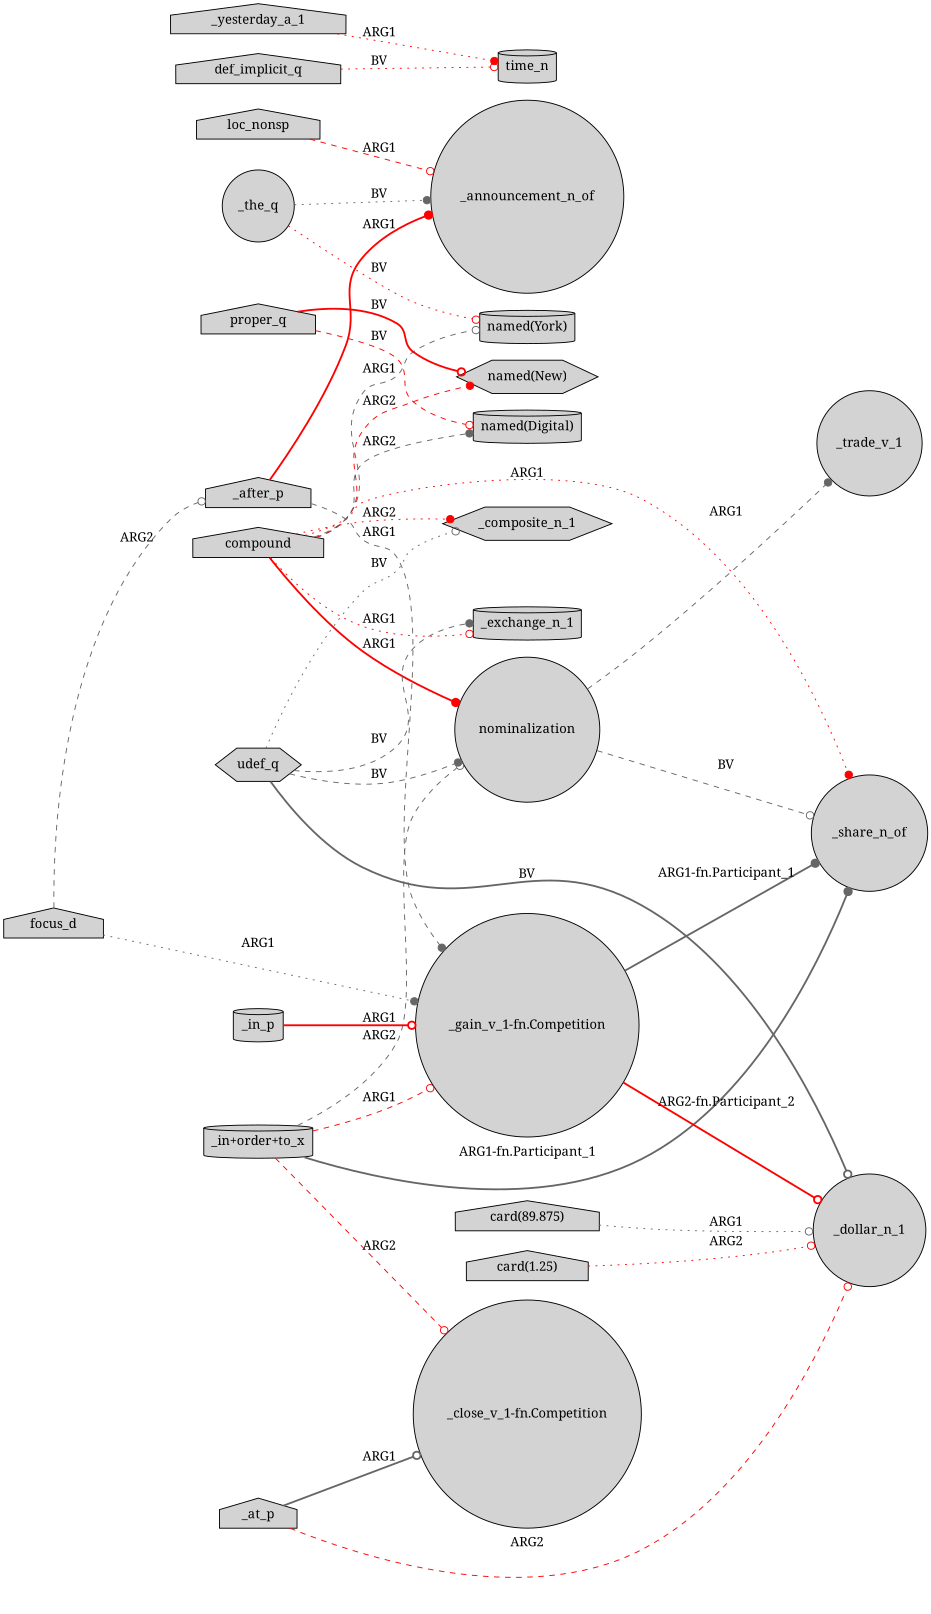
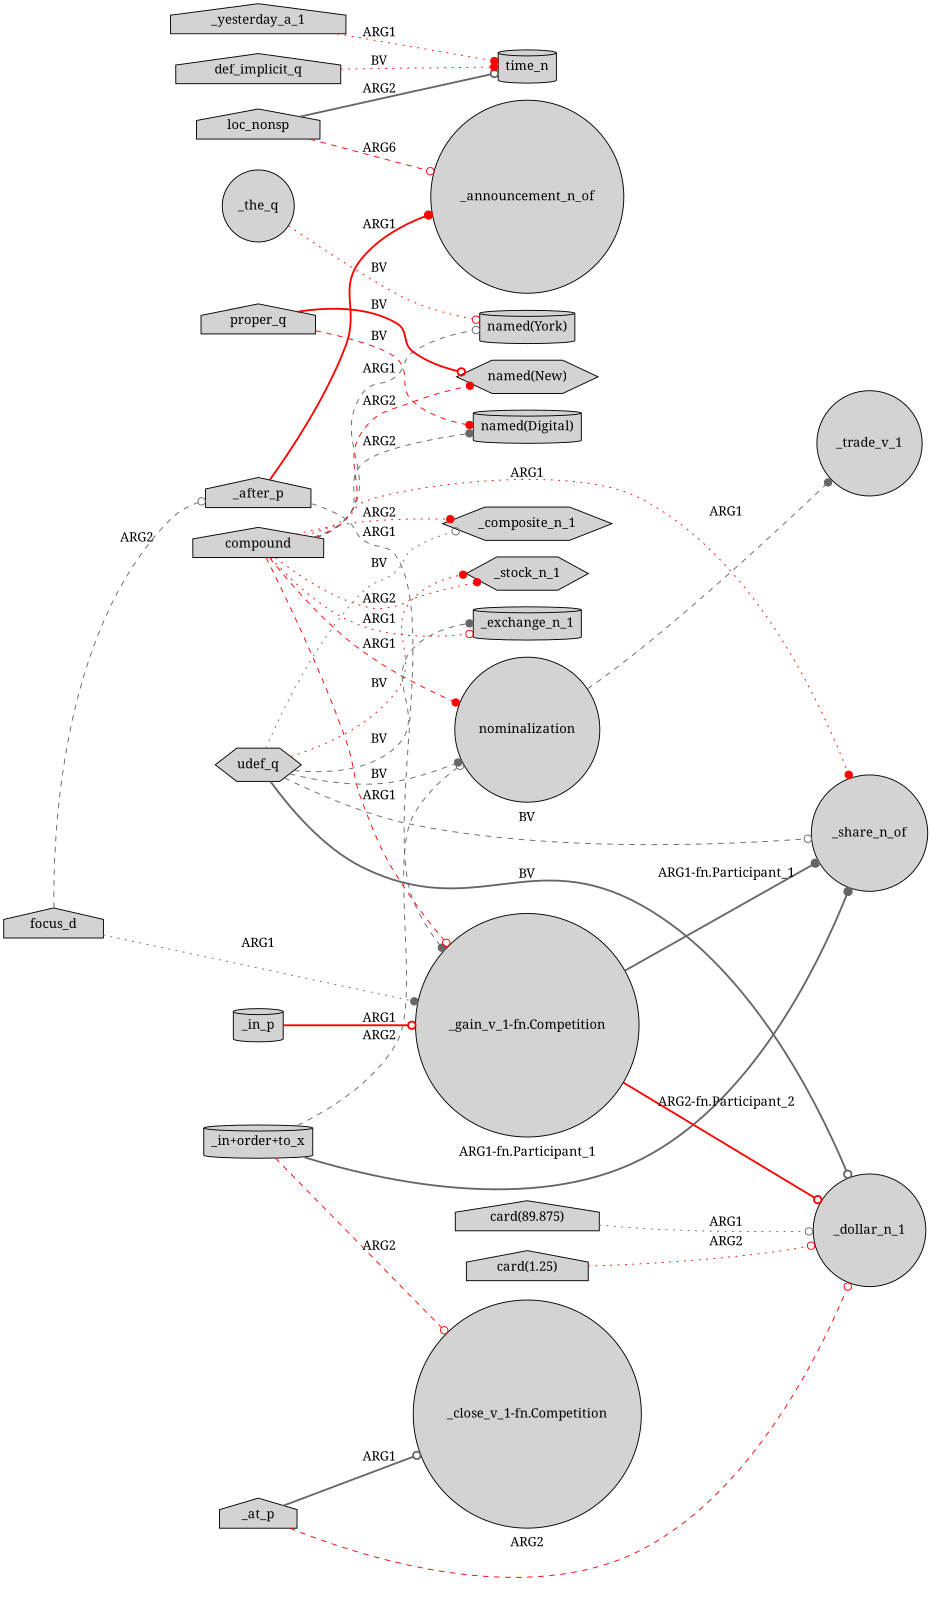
(416, 68) -> (416, 68)
none -> (395, 95)
(380, 148) -> (380, 148)
(359, 203) -> none
(397, 358) -> (397, 358)
none -> (527, 574)
(351, 642) -> (351, 642)
(702, 782) -> (539, 841)
(371, 1114) -> (350, 752)
